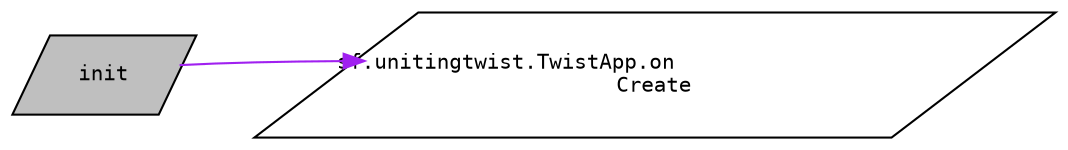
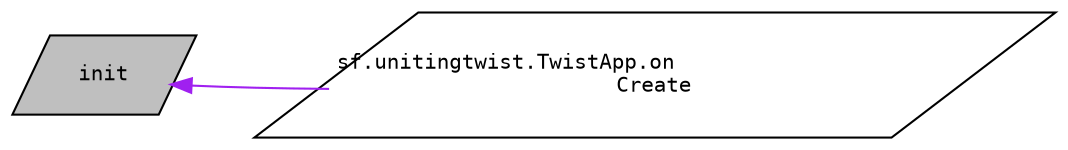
(262, 62) -> (260, 88)
